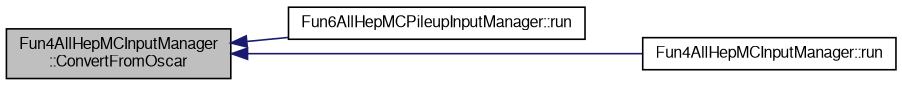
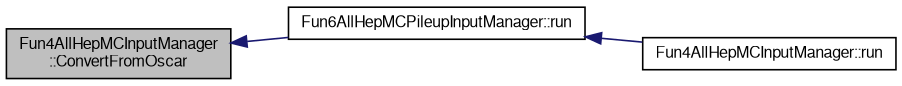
(445, 54) -> (622, 40)
